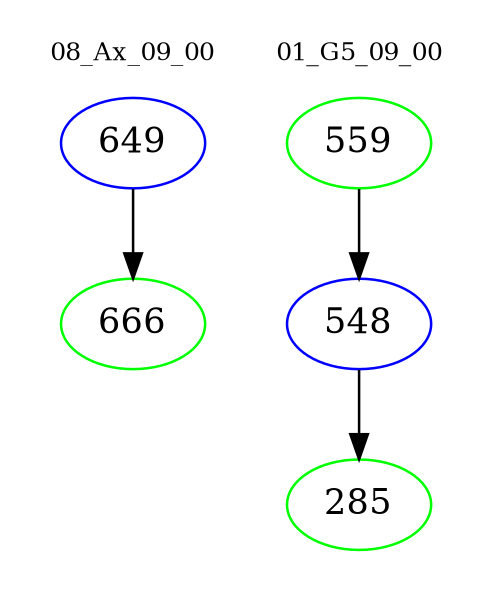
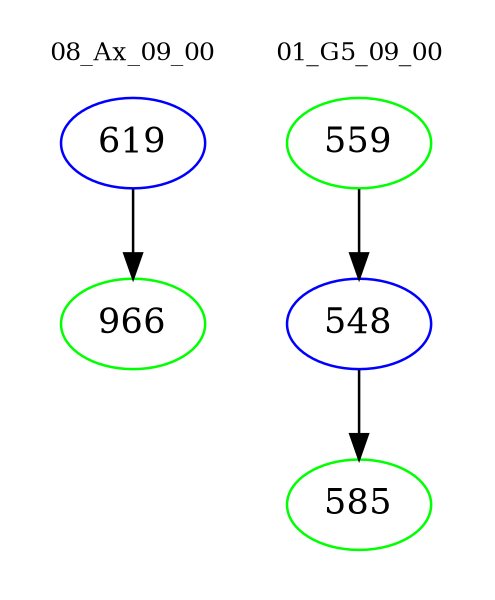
(133, 143) -> (133, 143)
(133, 324) -> (133, 324)
(359, 505) -> (359, 505)
